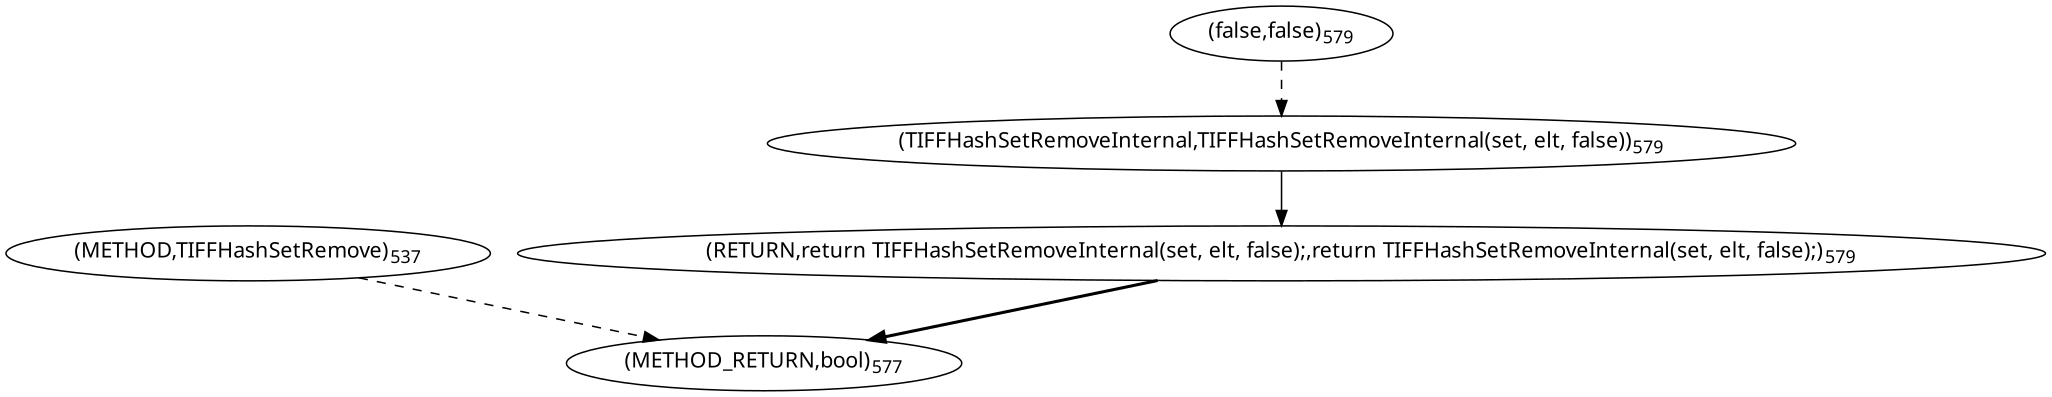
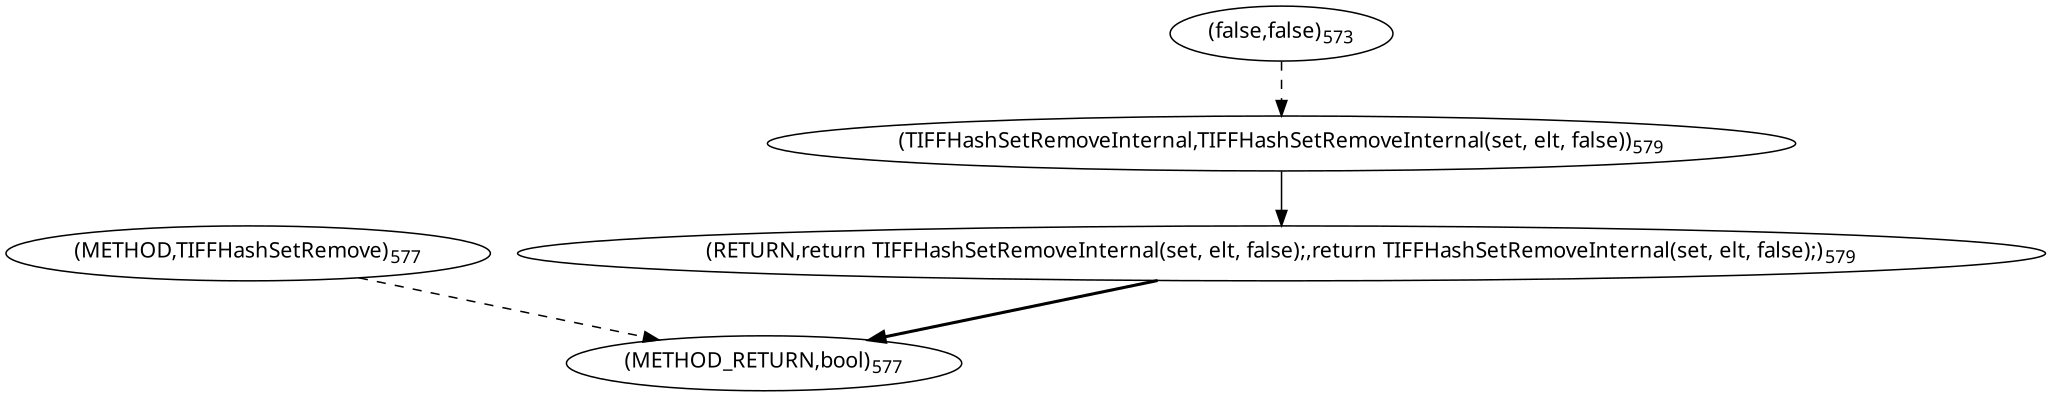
(1339, 31) -> (1339, 31)
(406, 251) -> (406, 251)
